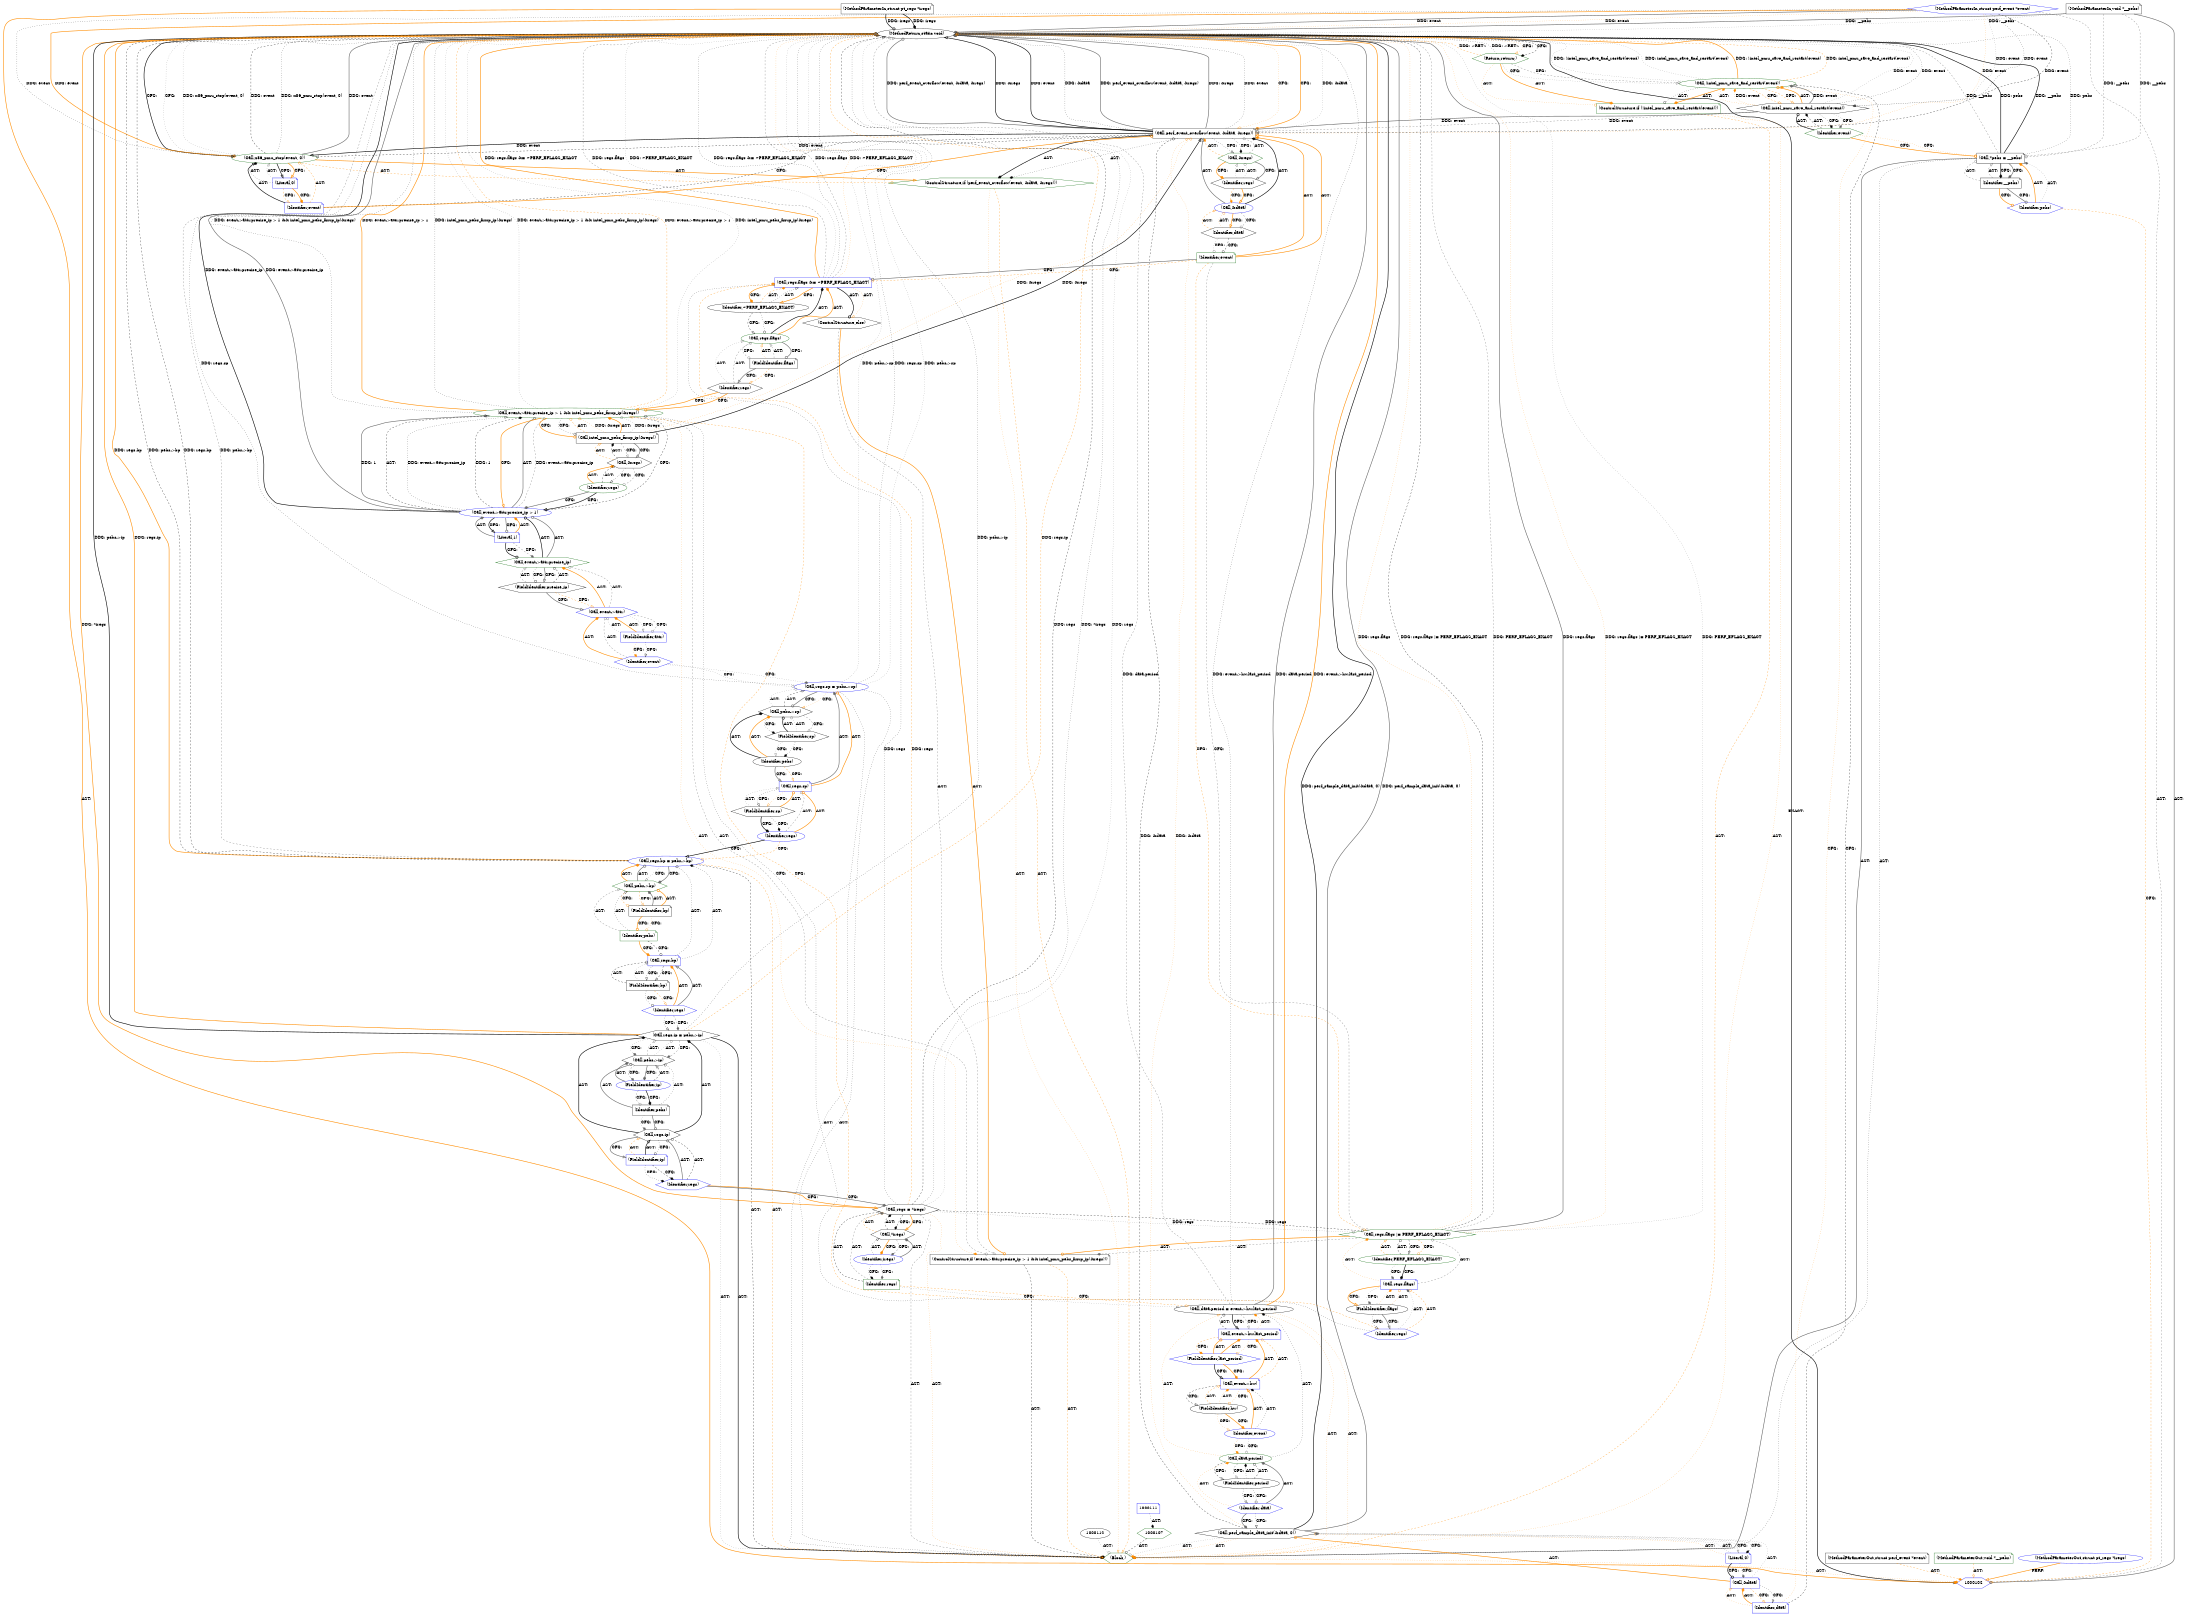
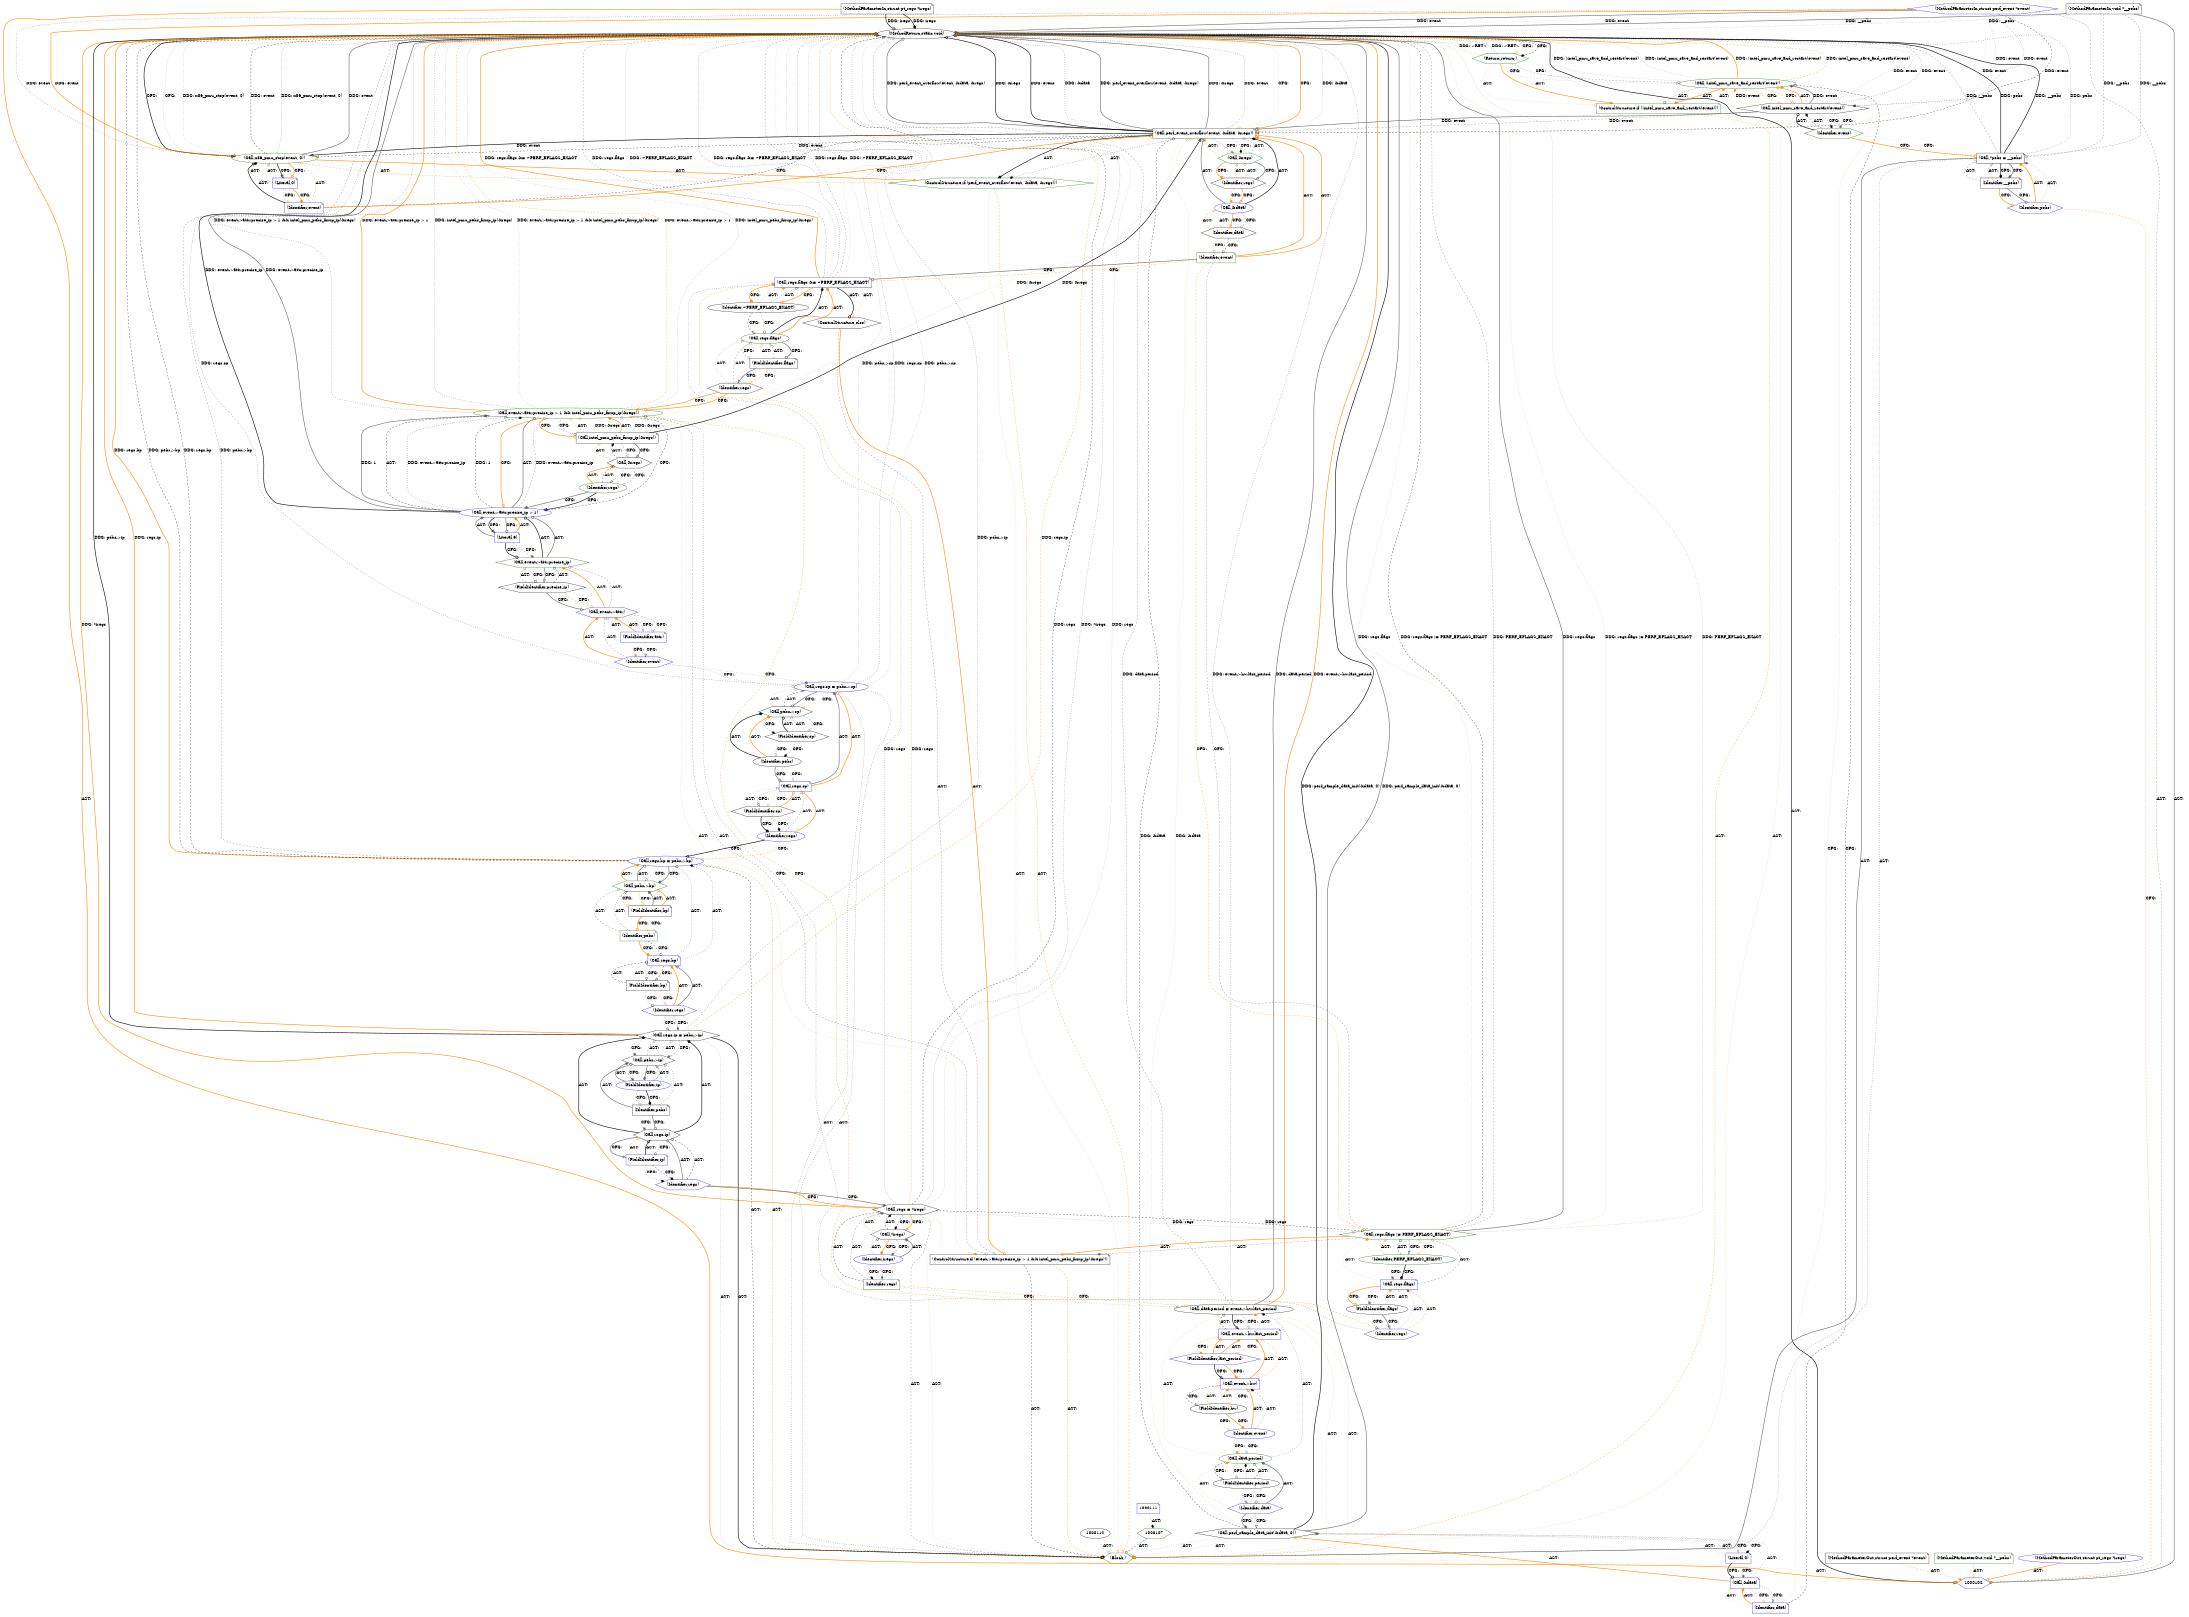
(507, 538) -> (507, 538)
(1797, 811) -> (1797, 811)
(2039, 1571) -> (2039, 1571)
